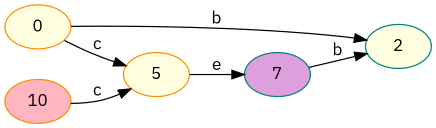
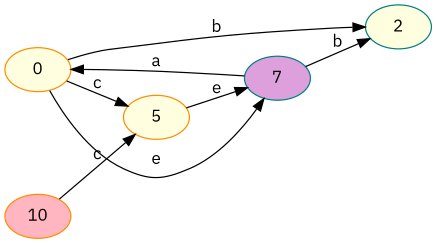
none -> (164, 72)
none -> (147, 177)
